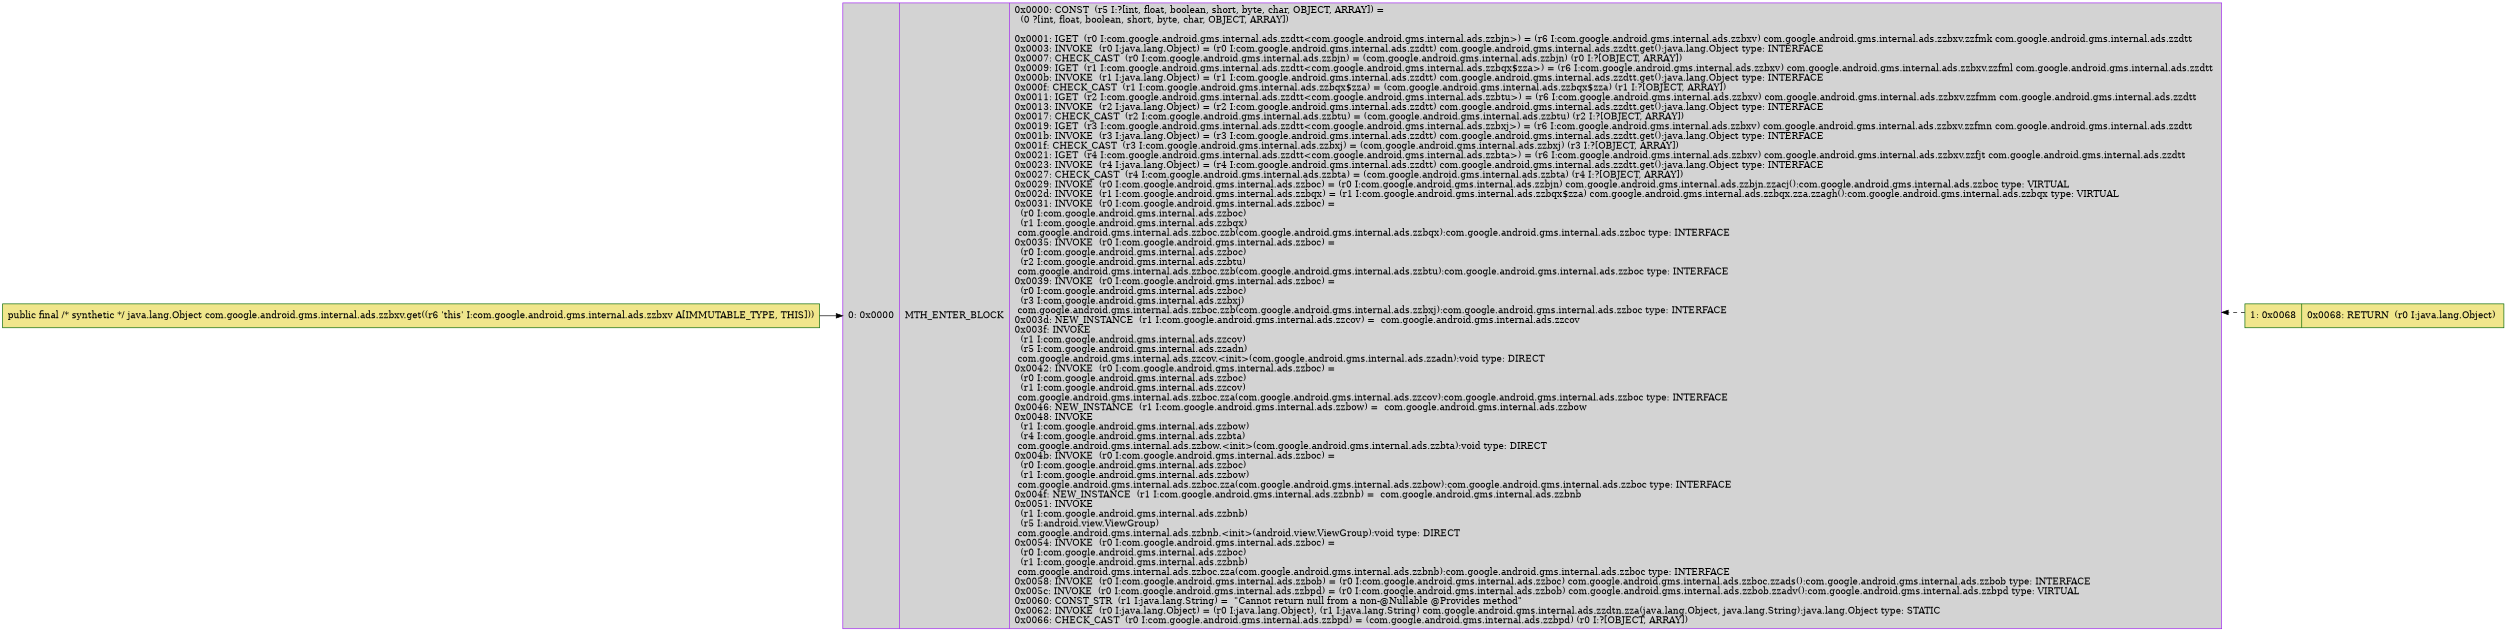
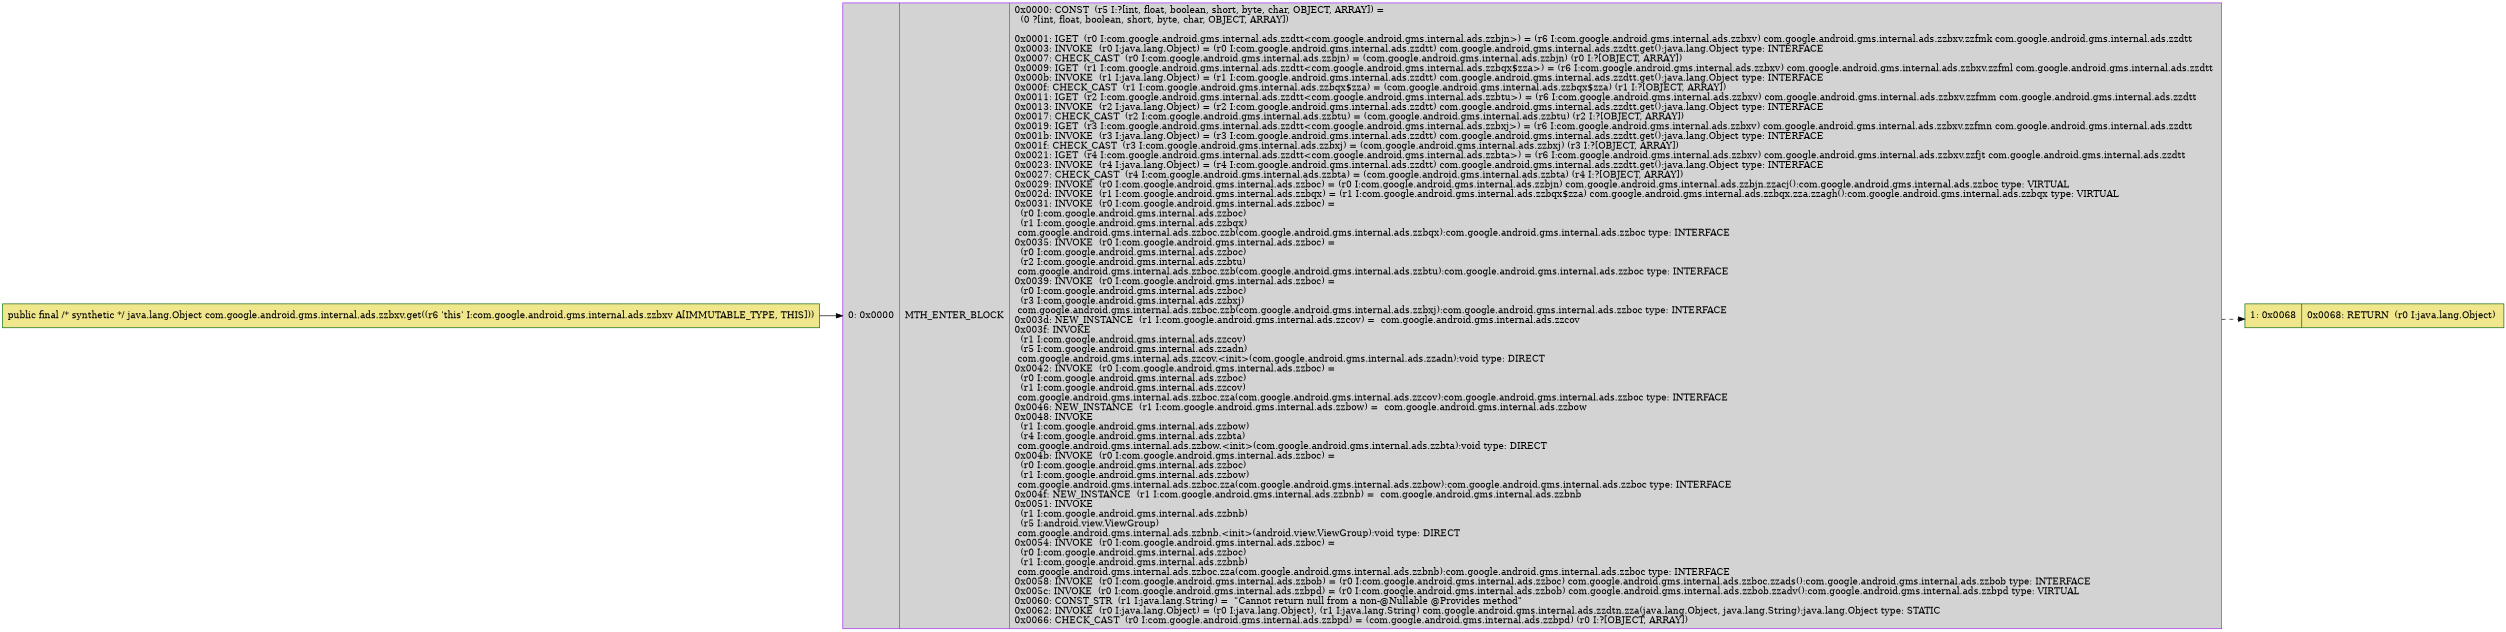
(2237, 312) -> (2230, 319)
